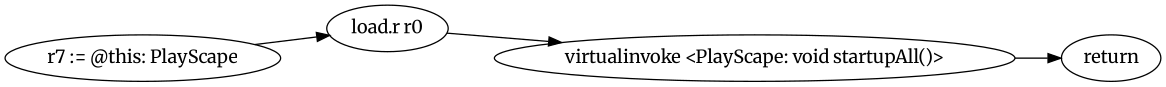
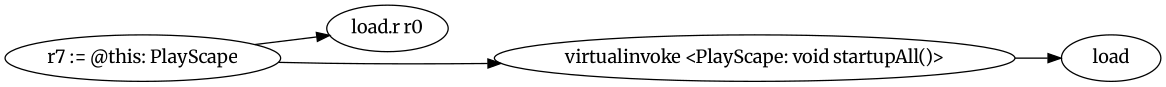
(498, 37) -> (383, 64)
(1111, 58) -> (1111, 58)
